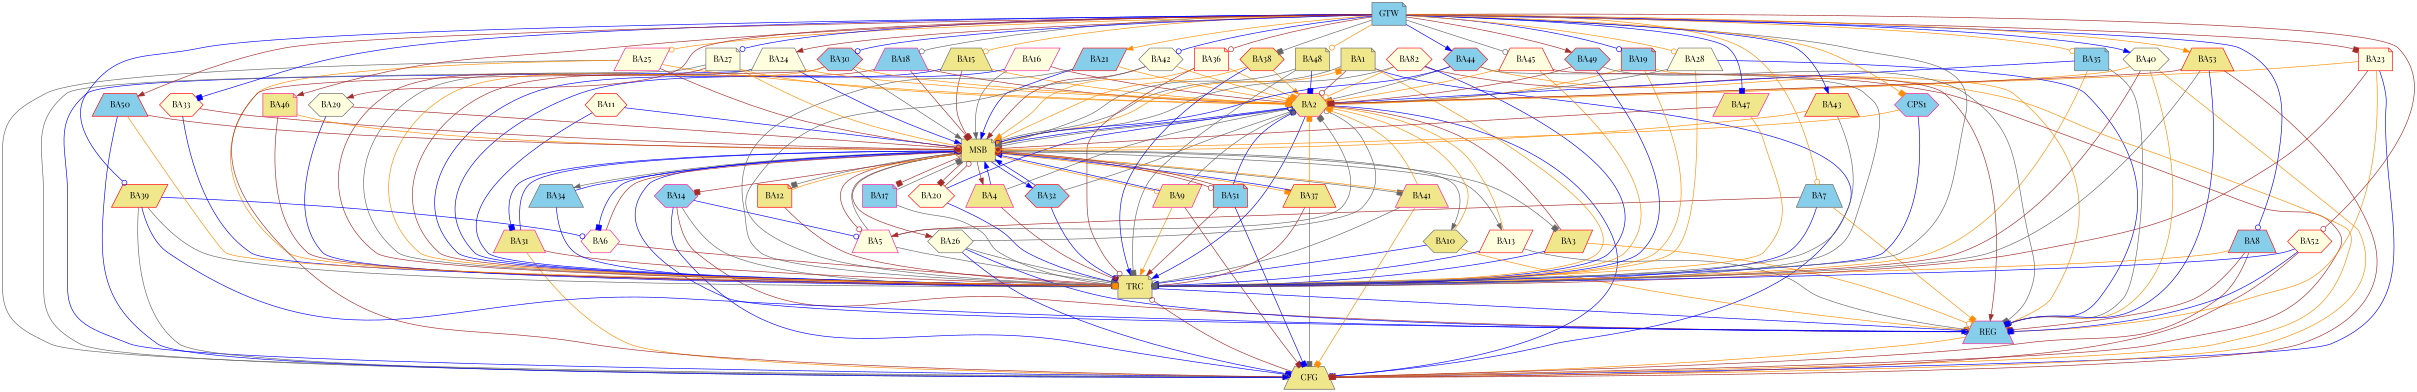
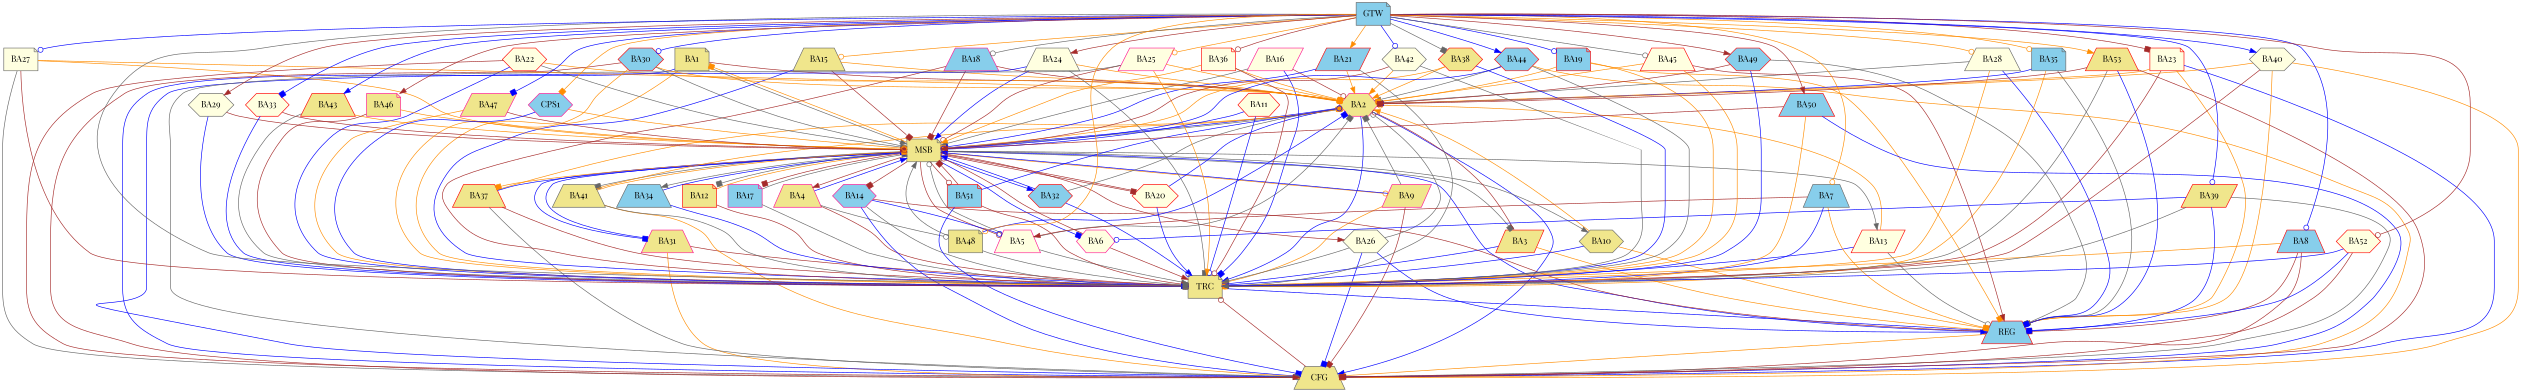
(1409, 59) -> (525, 59)
(1173, 133) -> (879, 221)
(1422, 196) -> (579, 196)
(1988, 332) -> (2007, 332)
